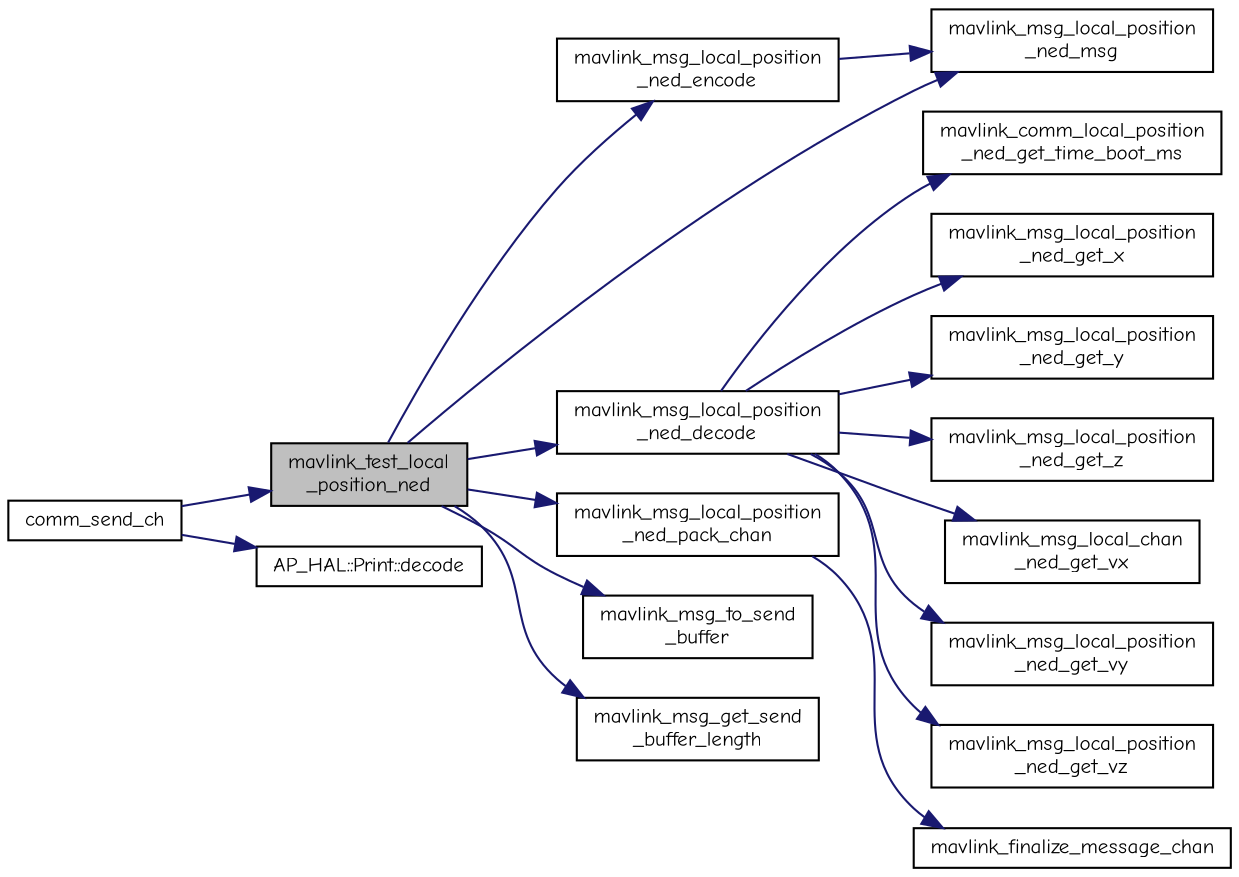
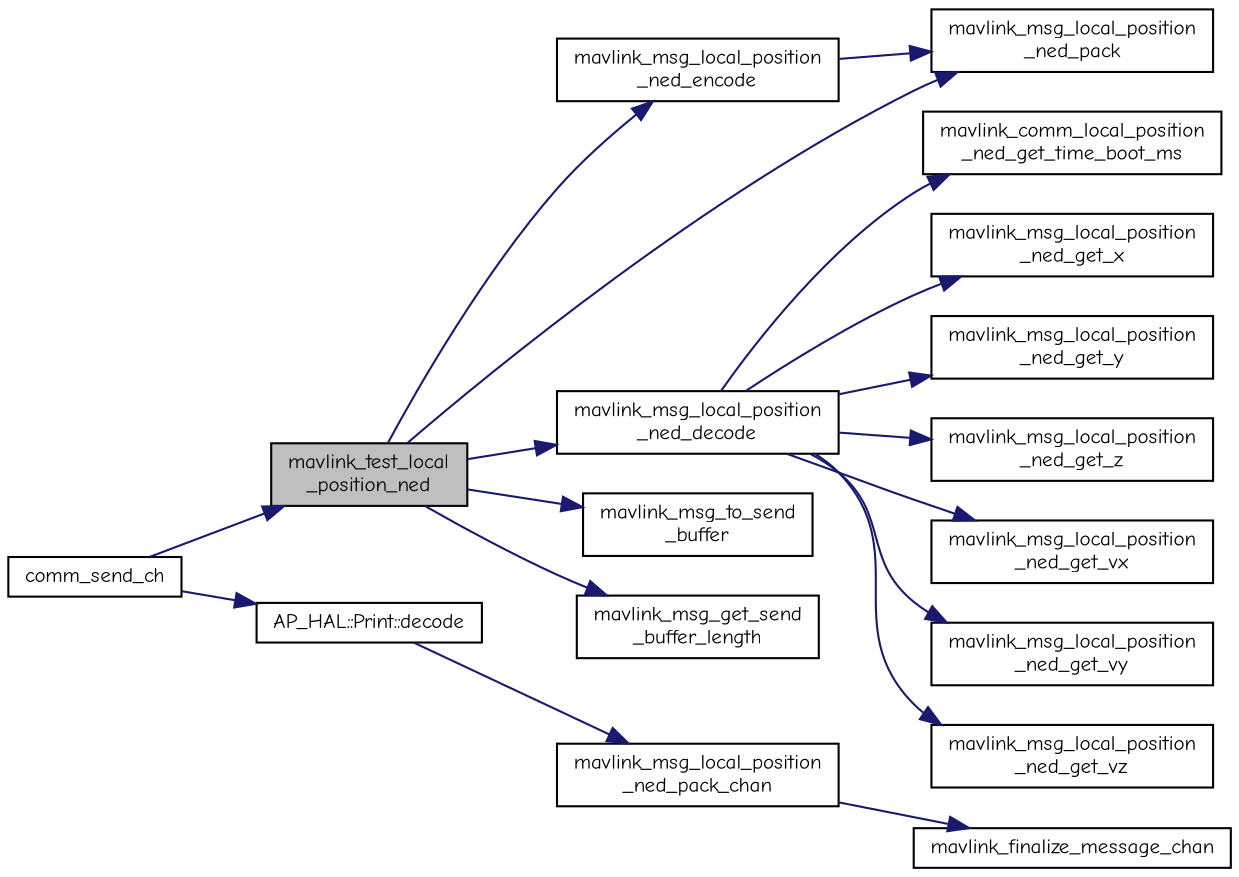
(1072, 41) -> (1072, 41)
(502, 495) -> (512, 689)
(1072, 552) -> (1072, 552)
